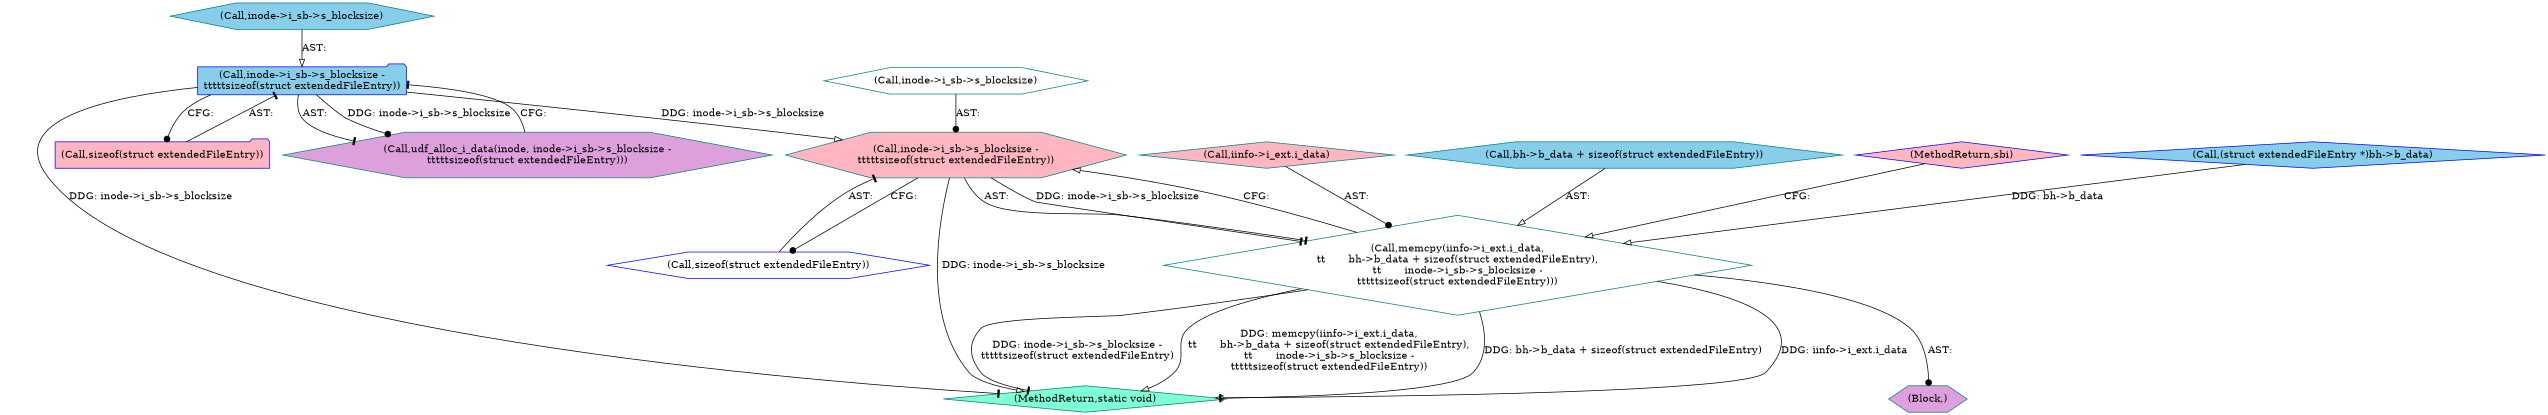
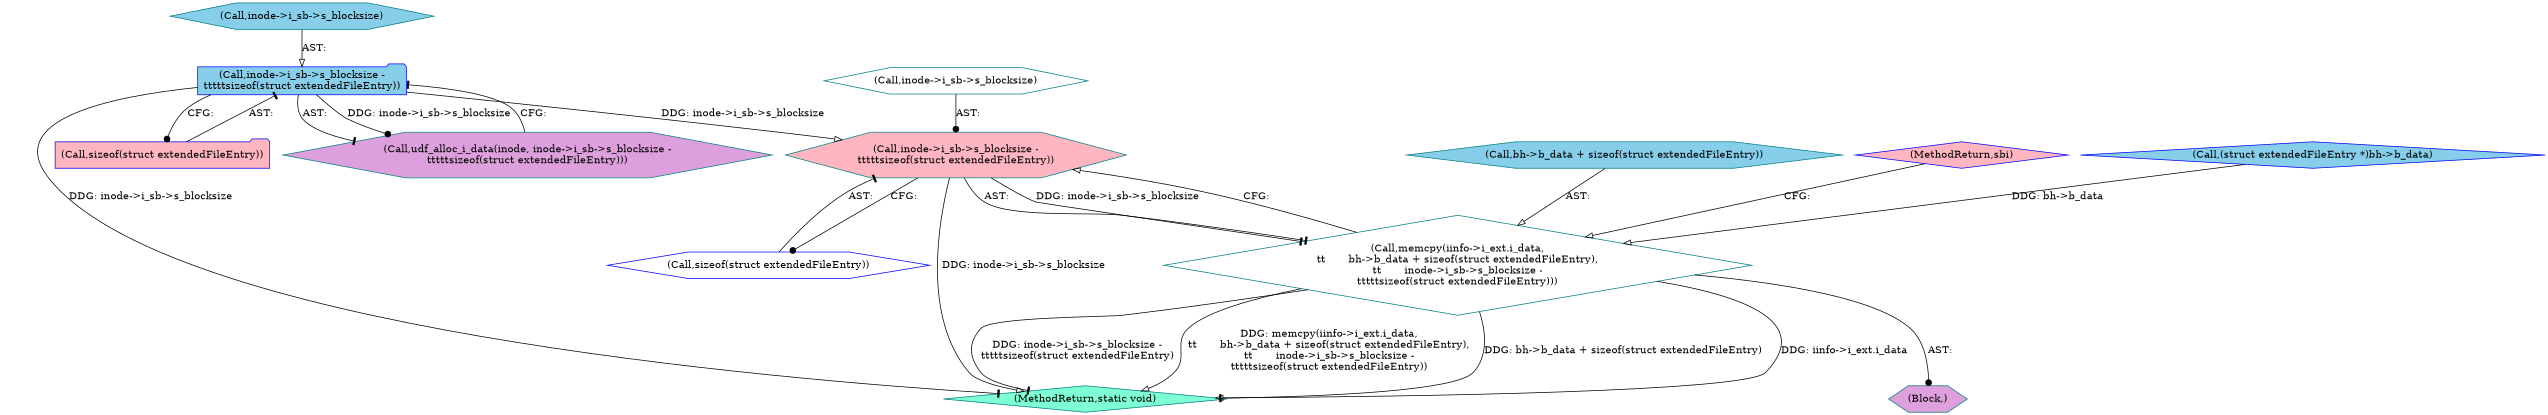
(1267, 155) -> none
